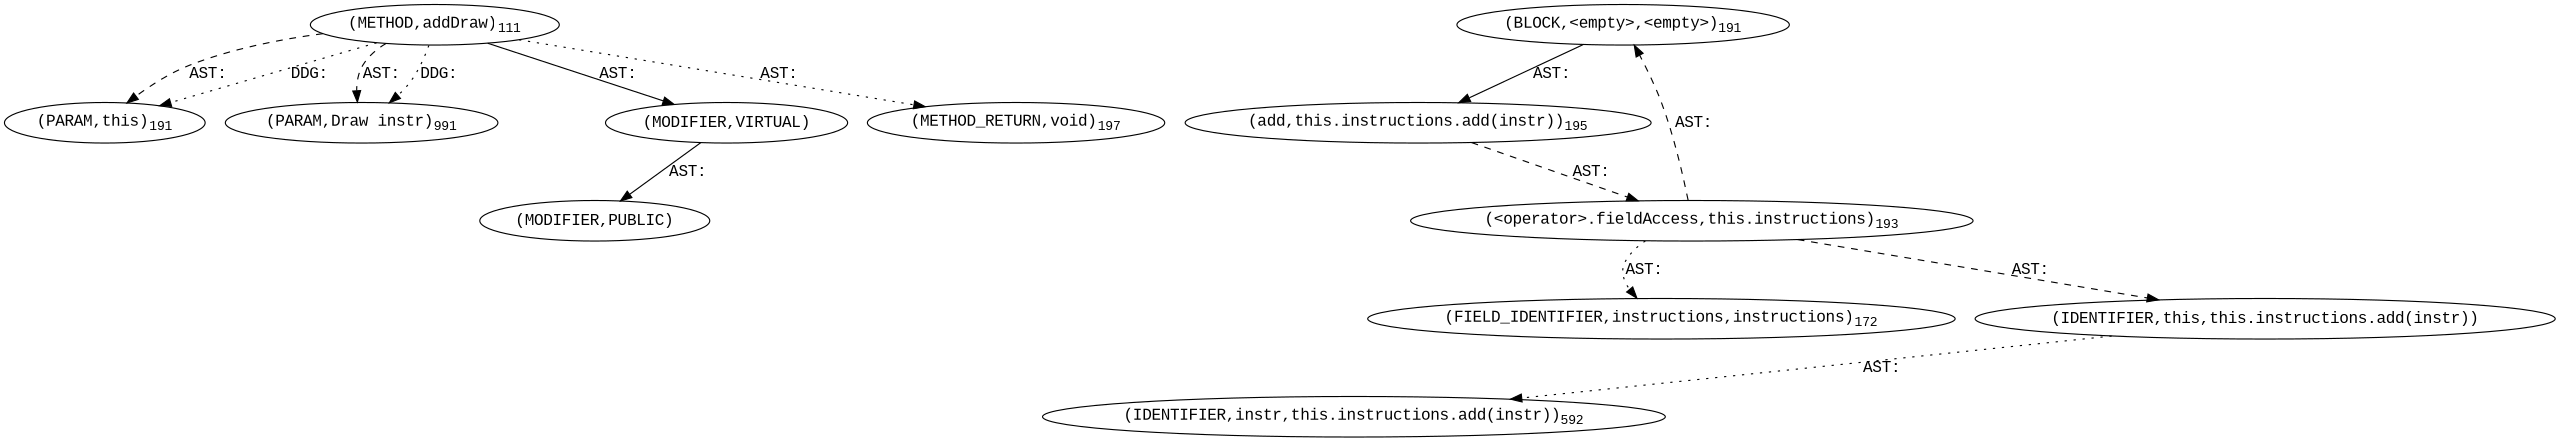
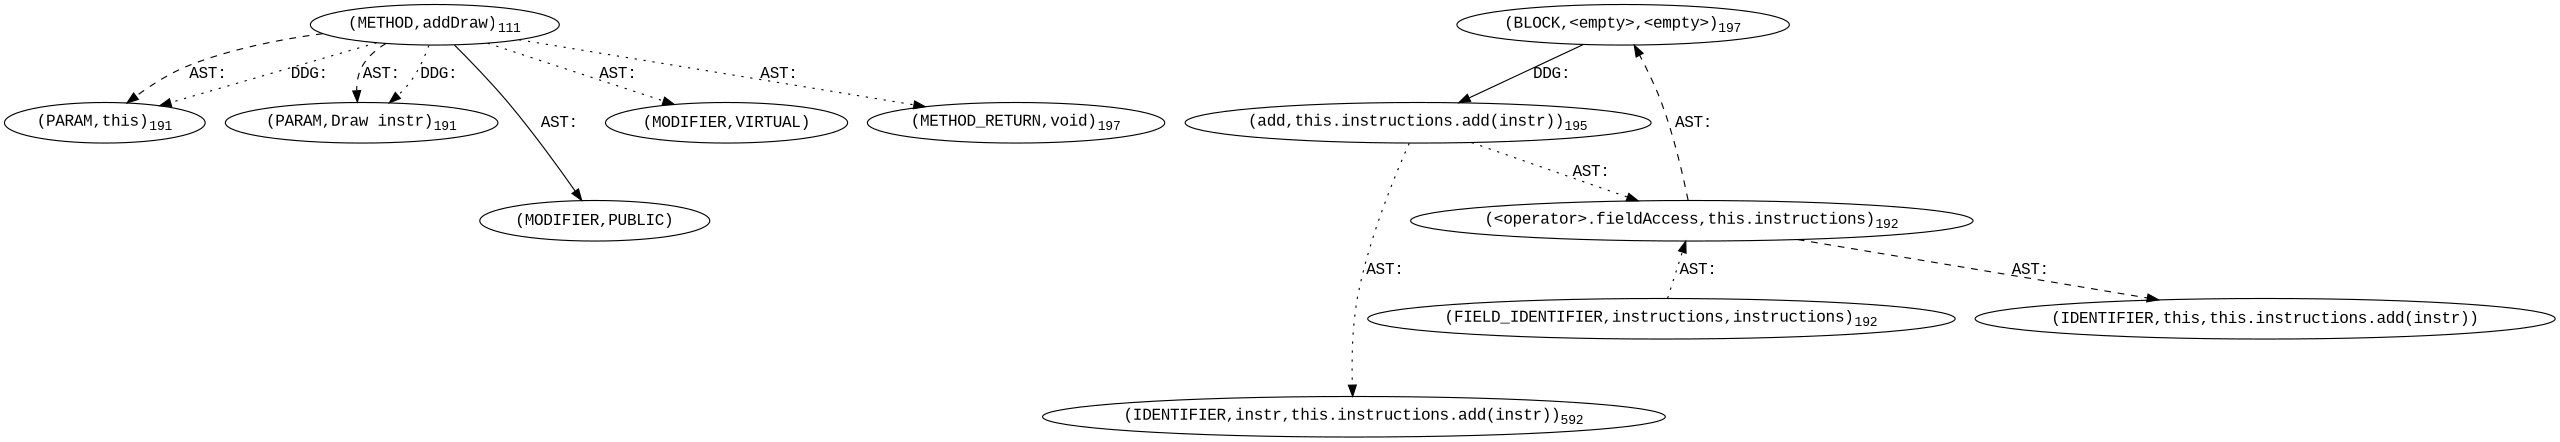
(1730, 23) -> (1730, 23)
(575, 72) -> (575, 72)
(1557, 74) -> (1557, 74)
(446, 121) -> (446, 121)
(665, 168) -> (518, 115)
(1550, 170) -> (1550, 170)
(1887, 219) -> (1887, 219)
(1625, 262) -> (1675, 275)
(1866, 317) -> (1866, 317)
(1817, 367) -> (1366, 261)
